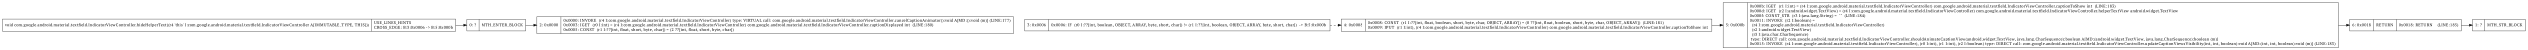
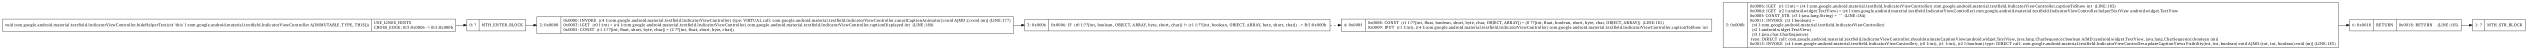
none -> (1018, 25)
(1716, 25) -> none
